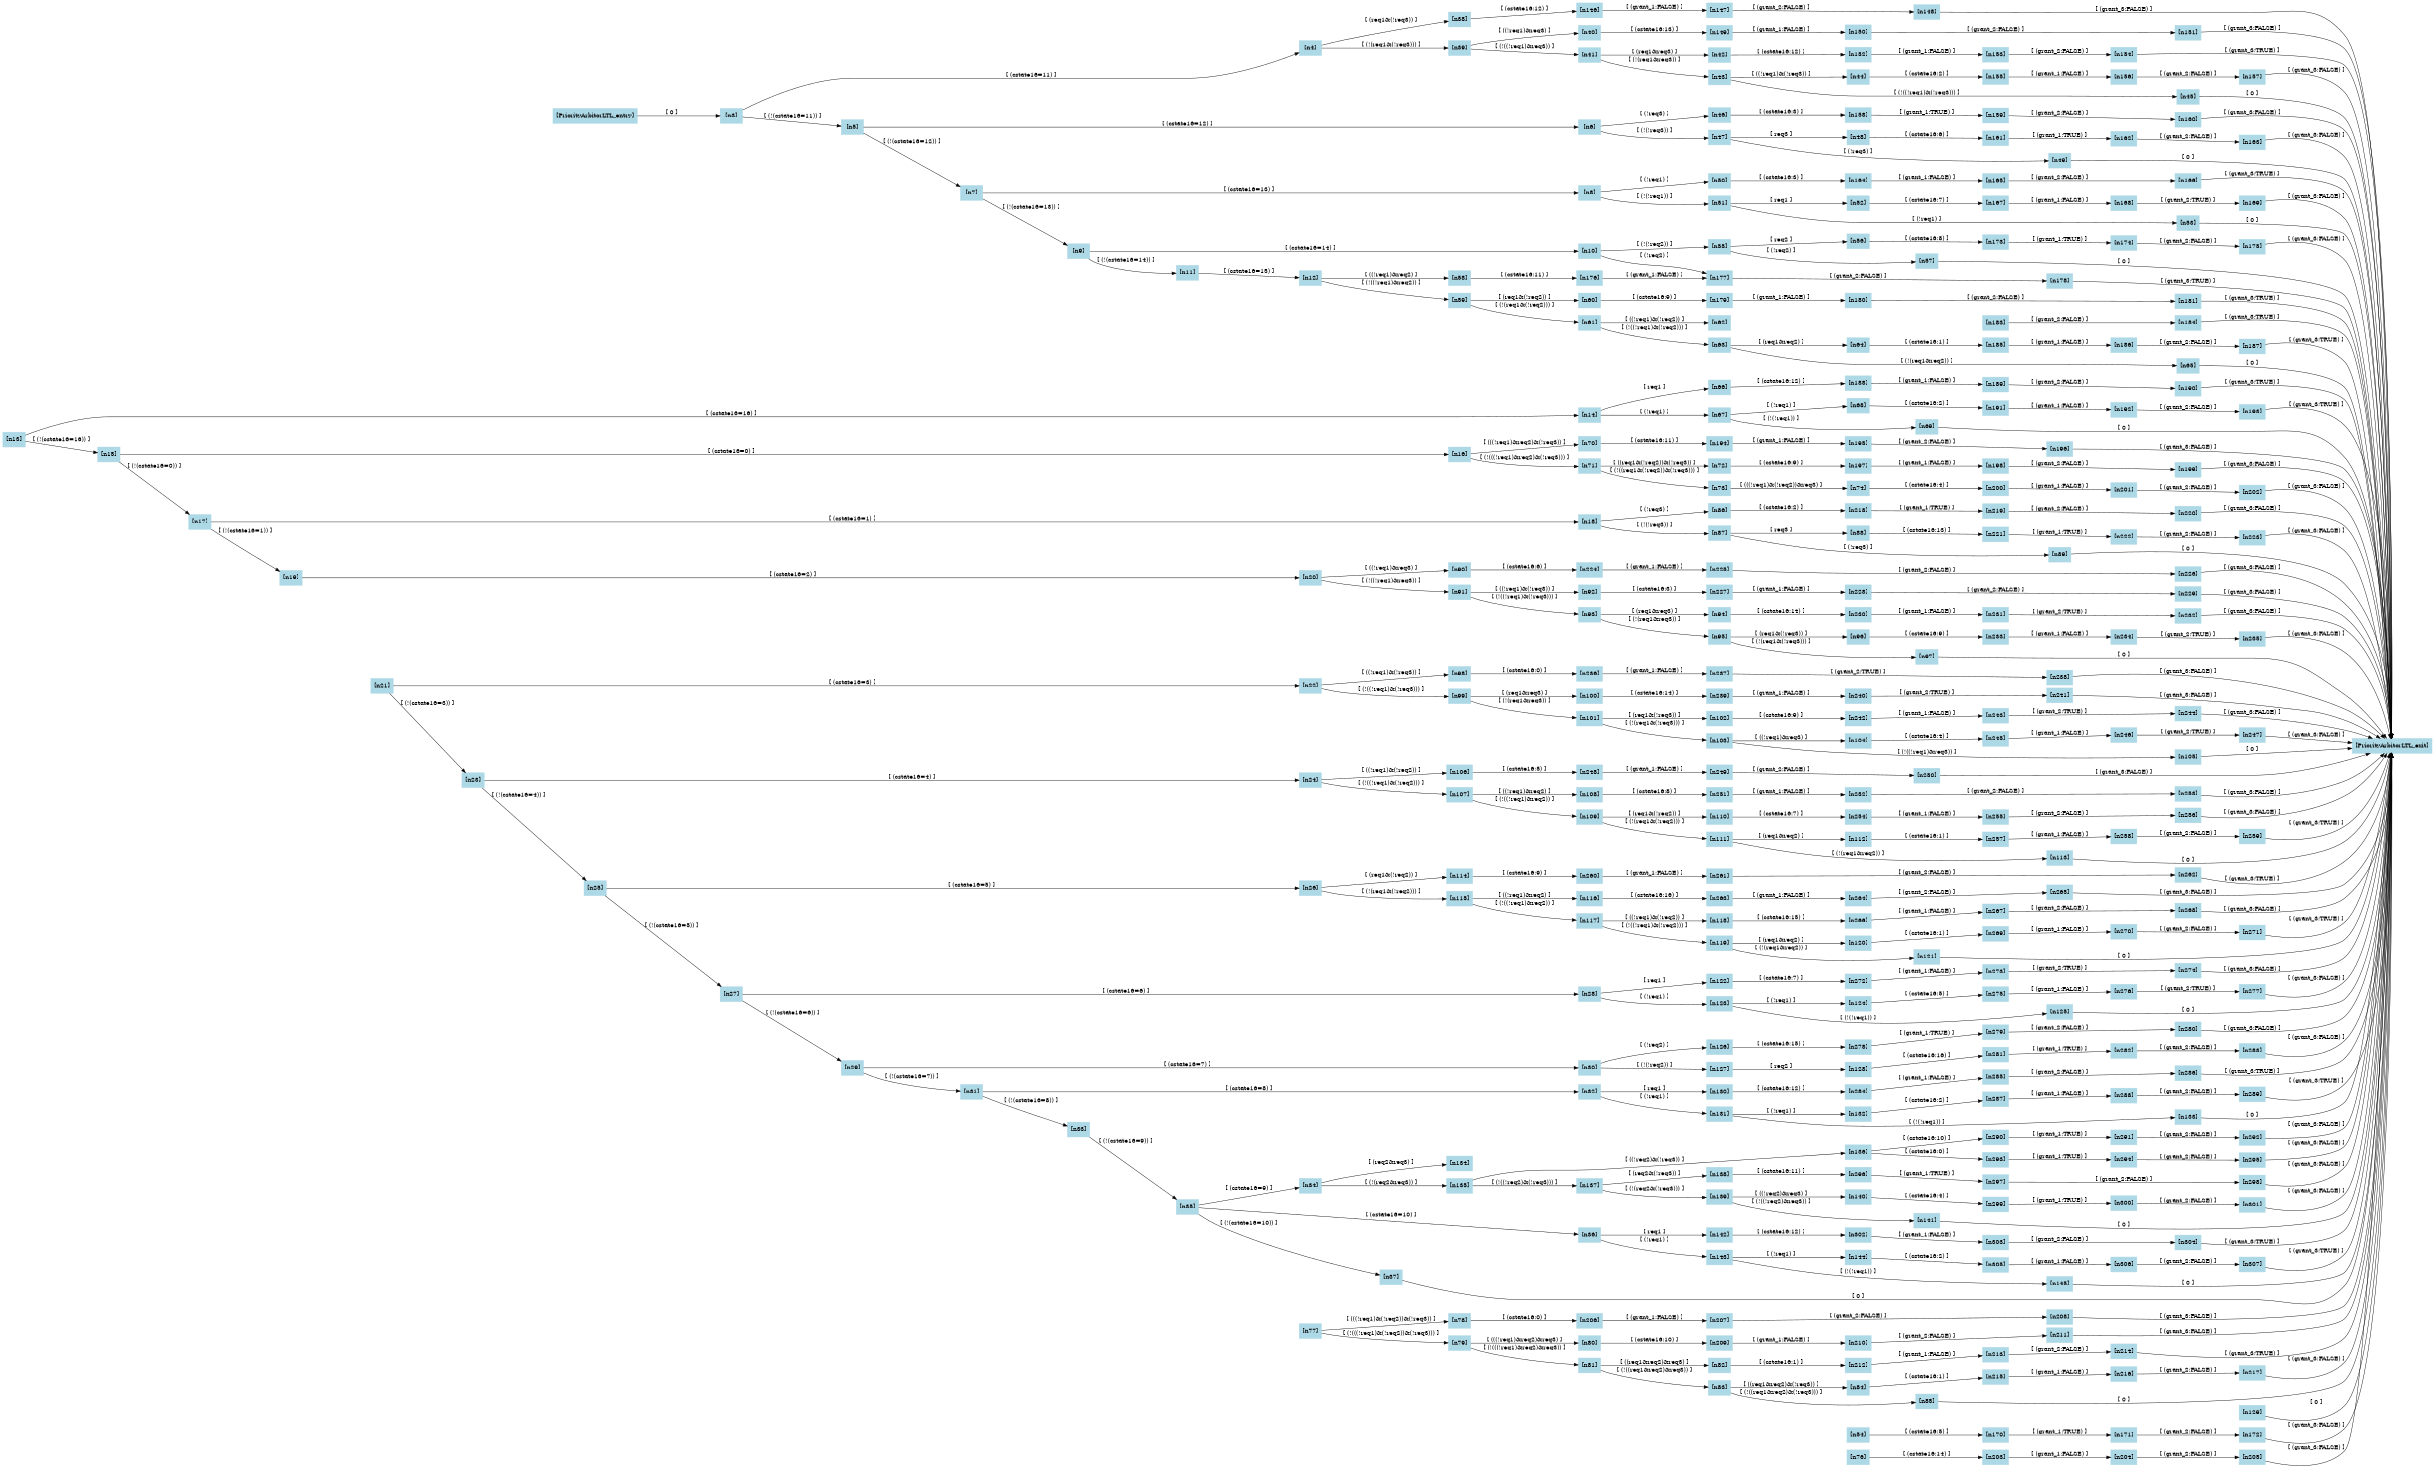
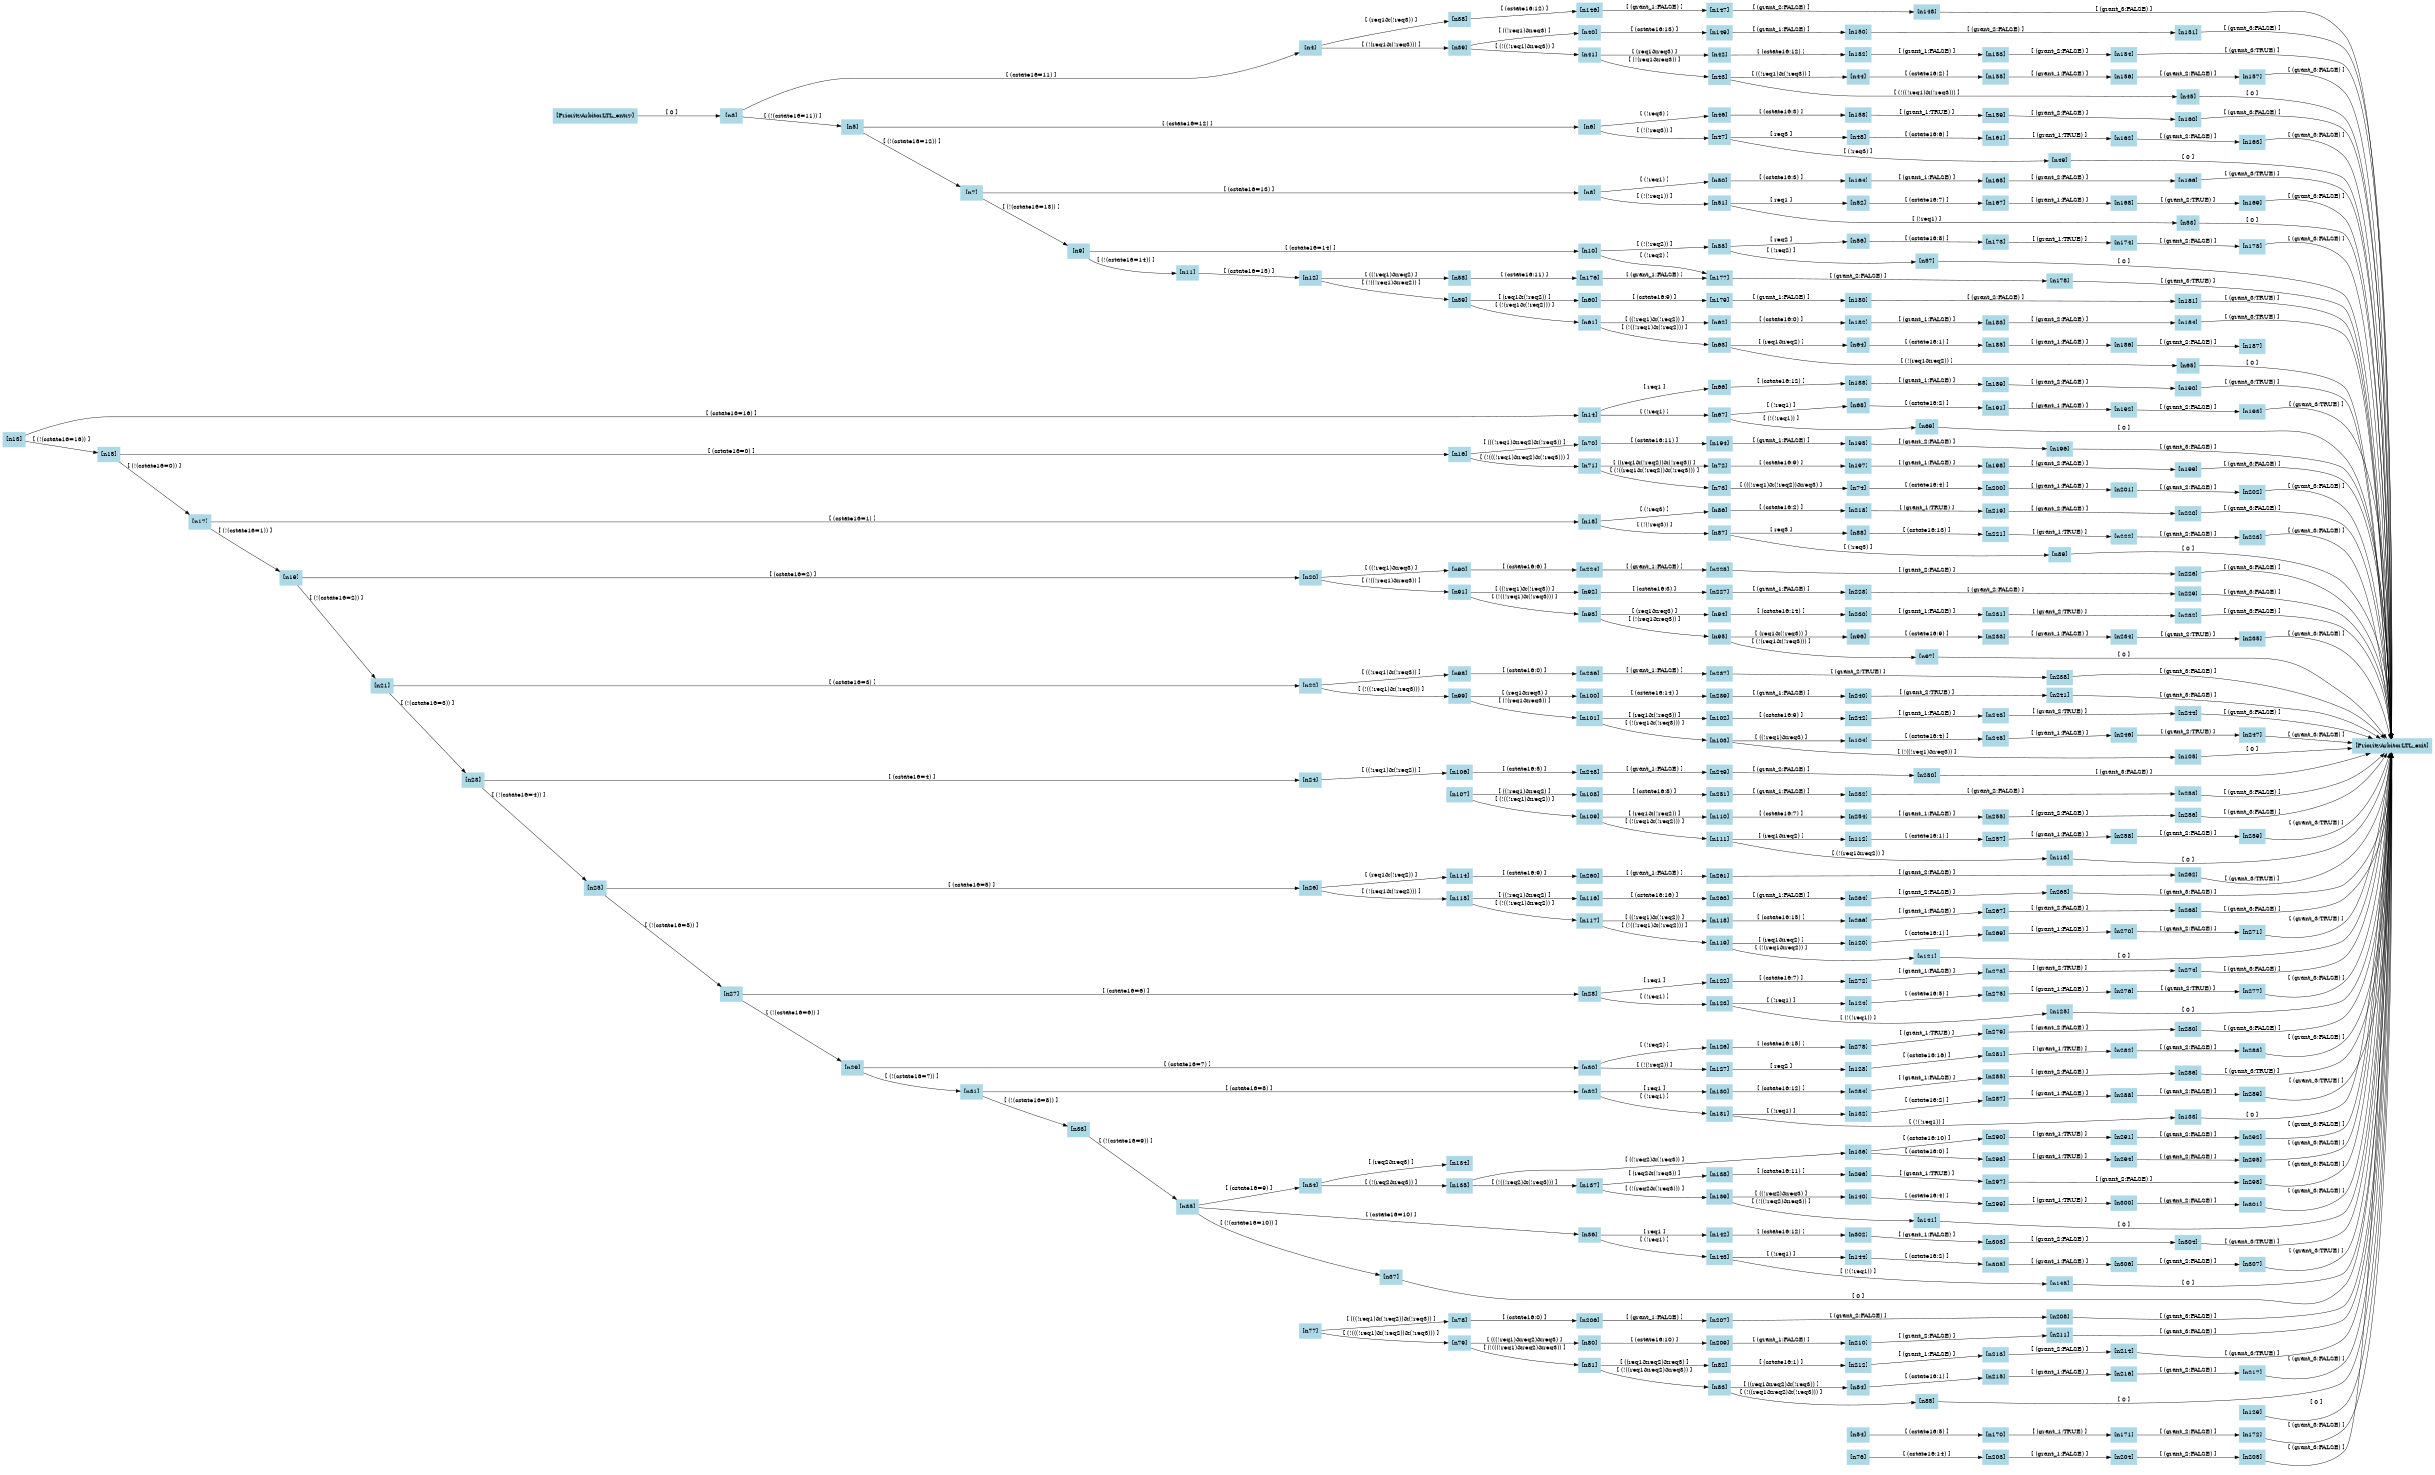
none -> (1858, 323)
(2369, 470) -> none
none -> (335, 630)
(1382, 790) -> none
